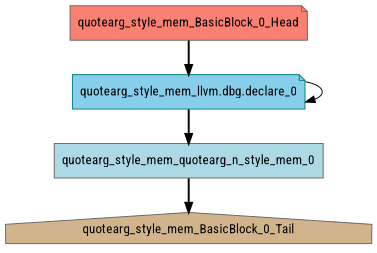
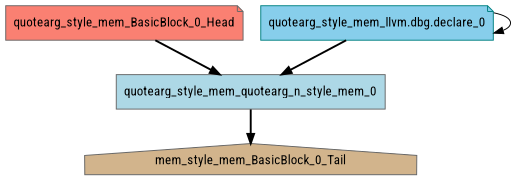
(189, 53) -> (183, 55)
(189, 230) -> (251, 161)
